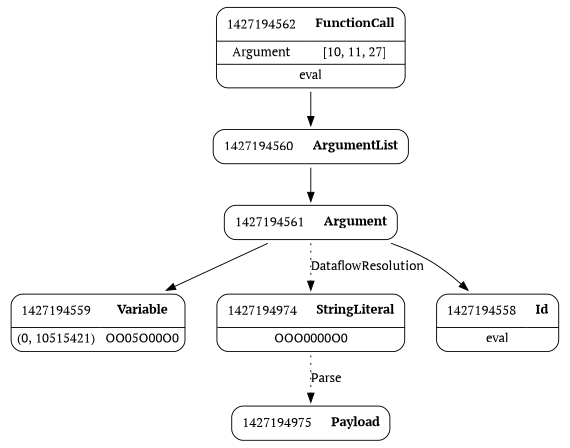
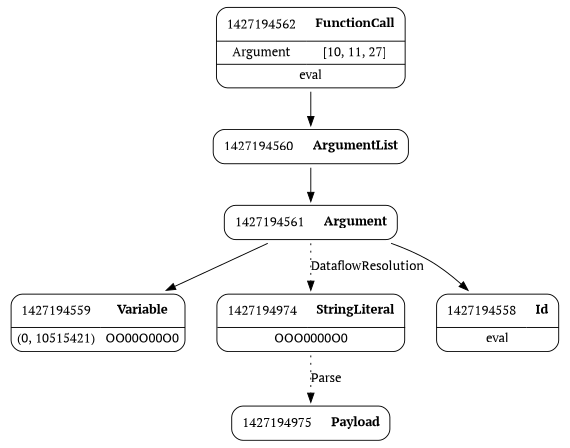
(142, 339) -> (142, 339)
